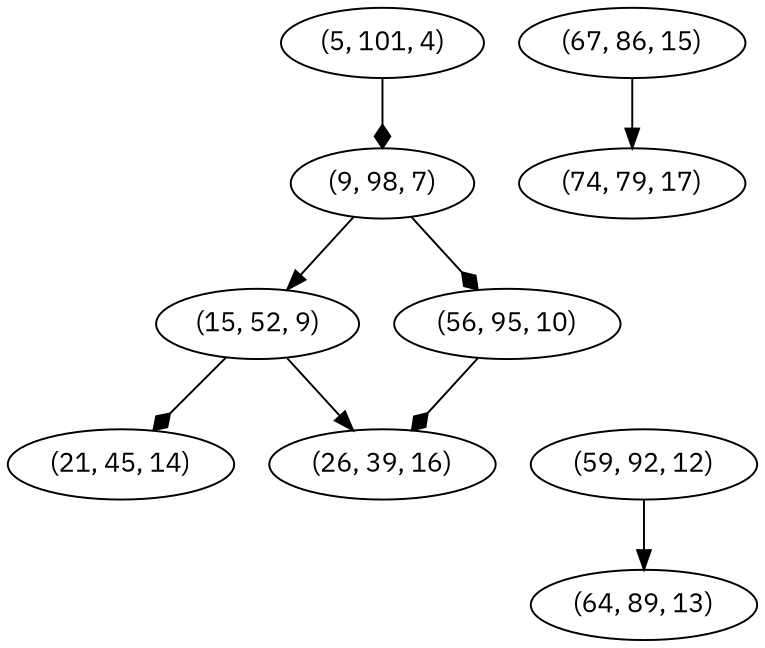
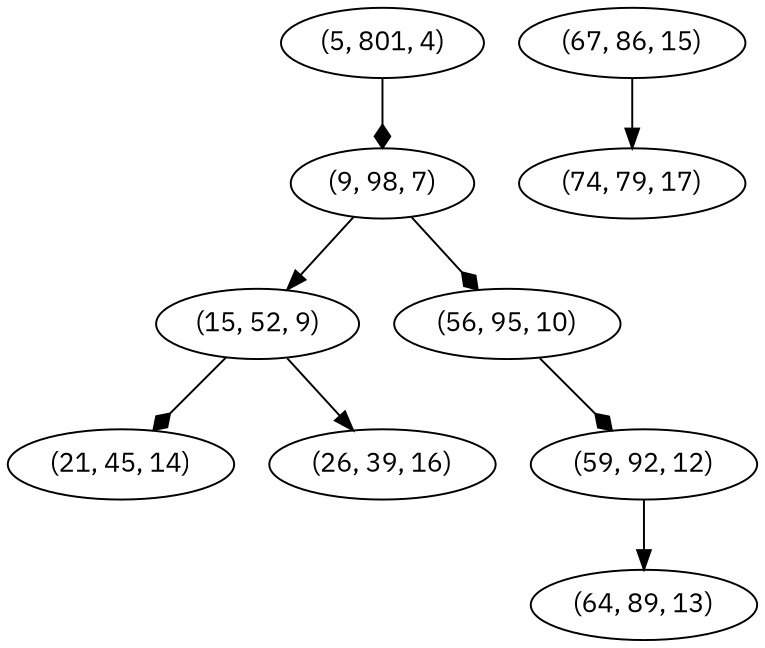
(382, 43) -> (382, 43)
(453, 386) -> (567, 386)
